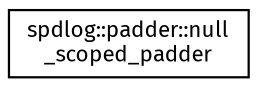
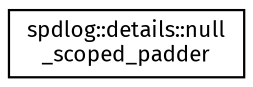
(129, 44) -> (127, 44)
